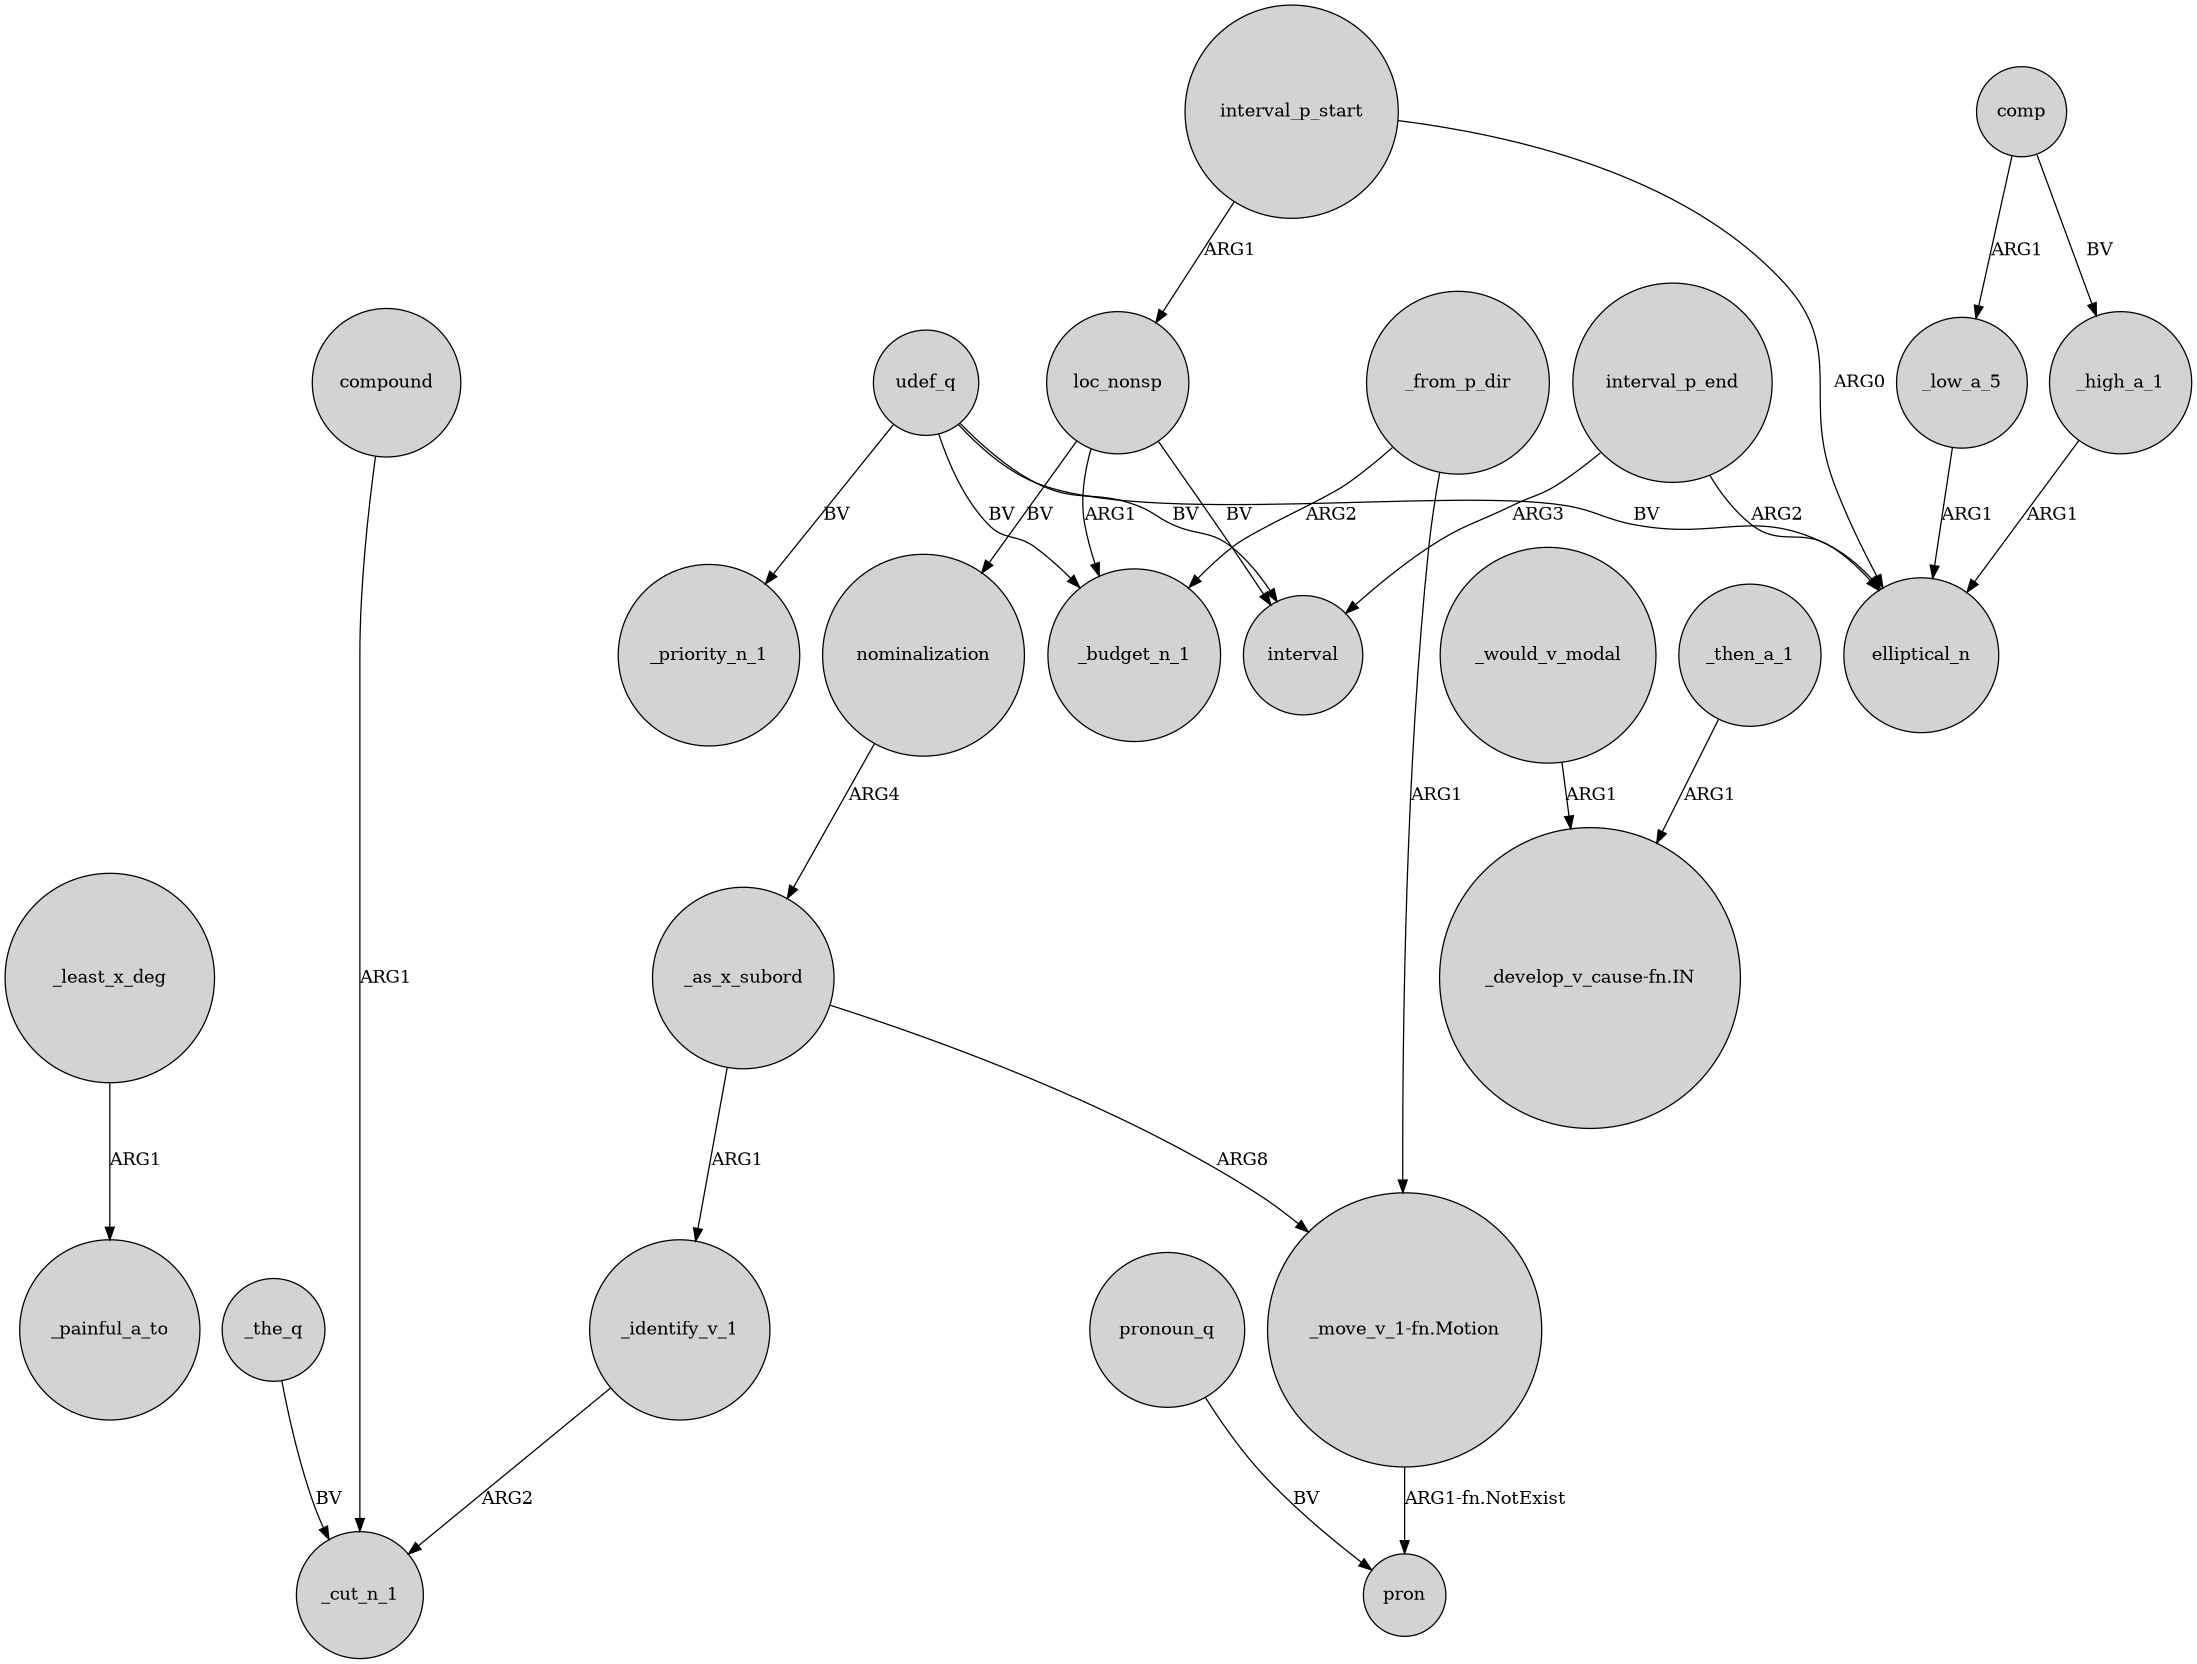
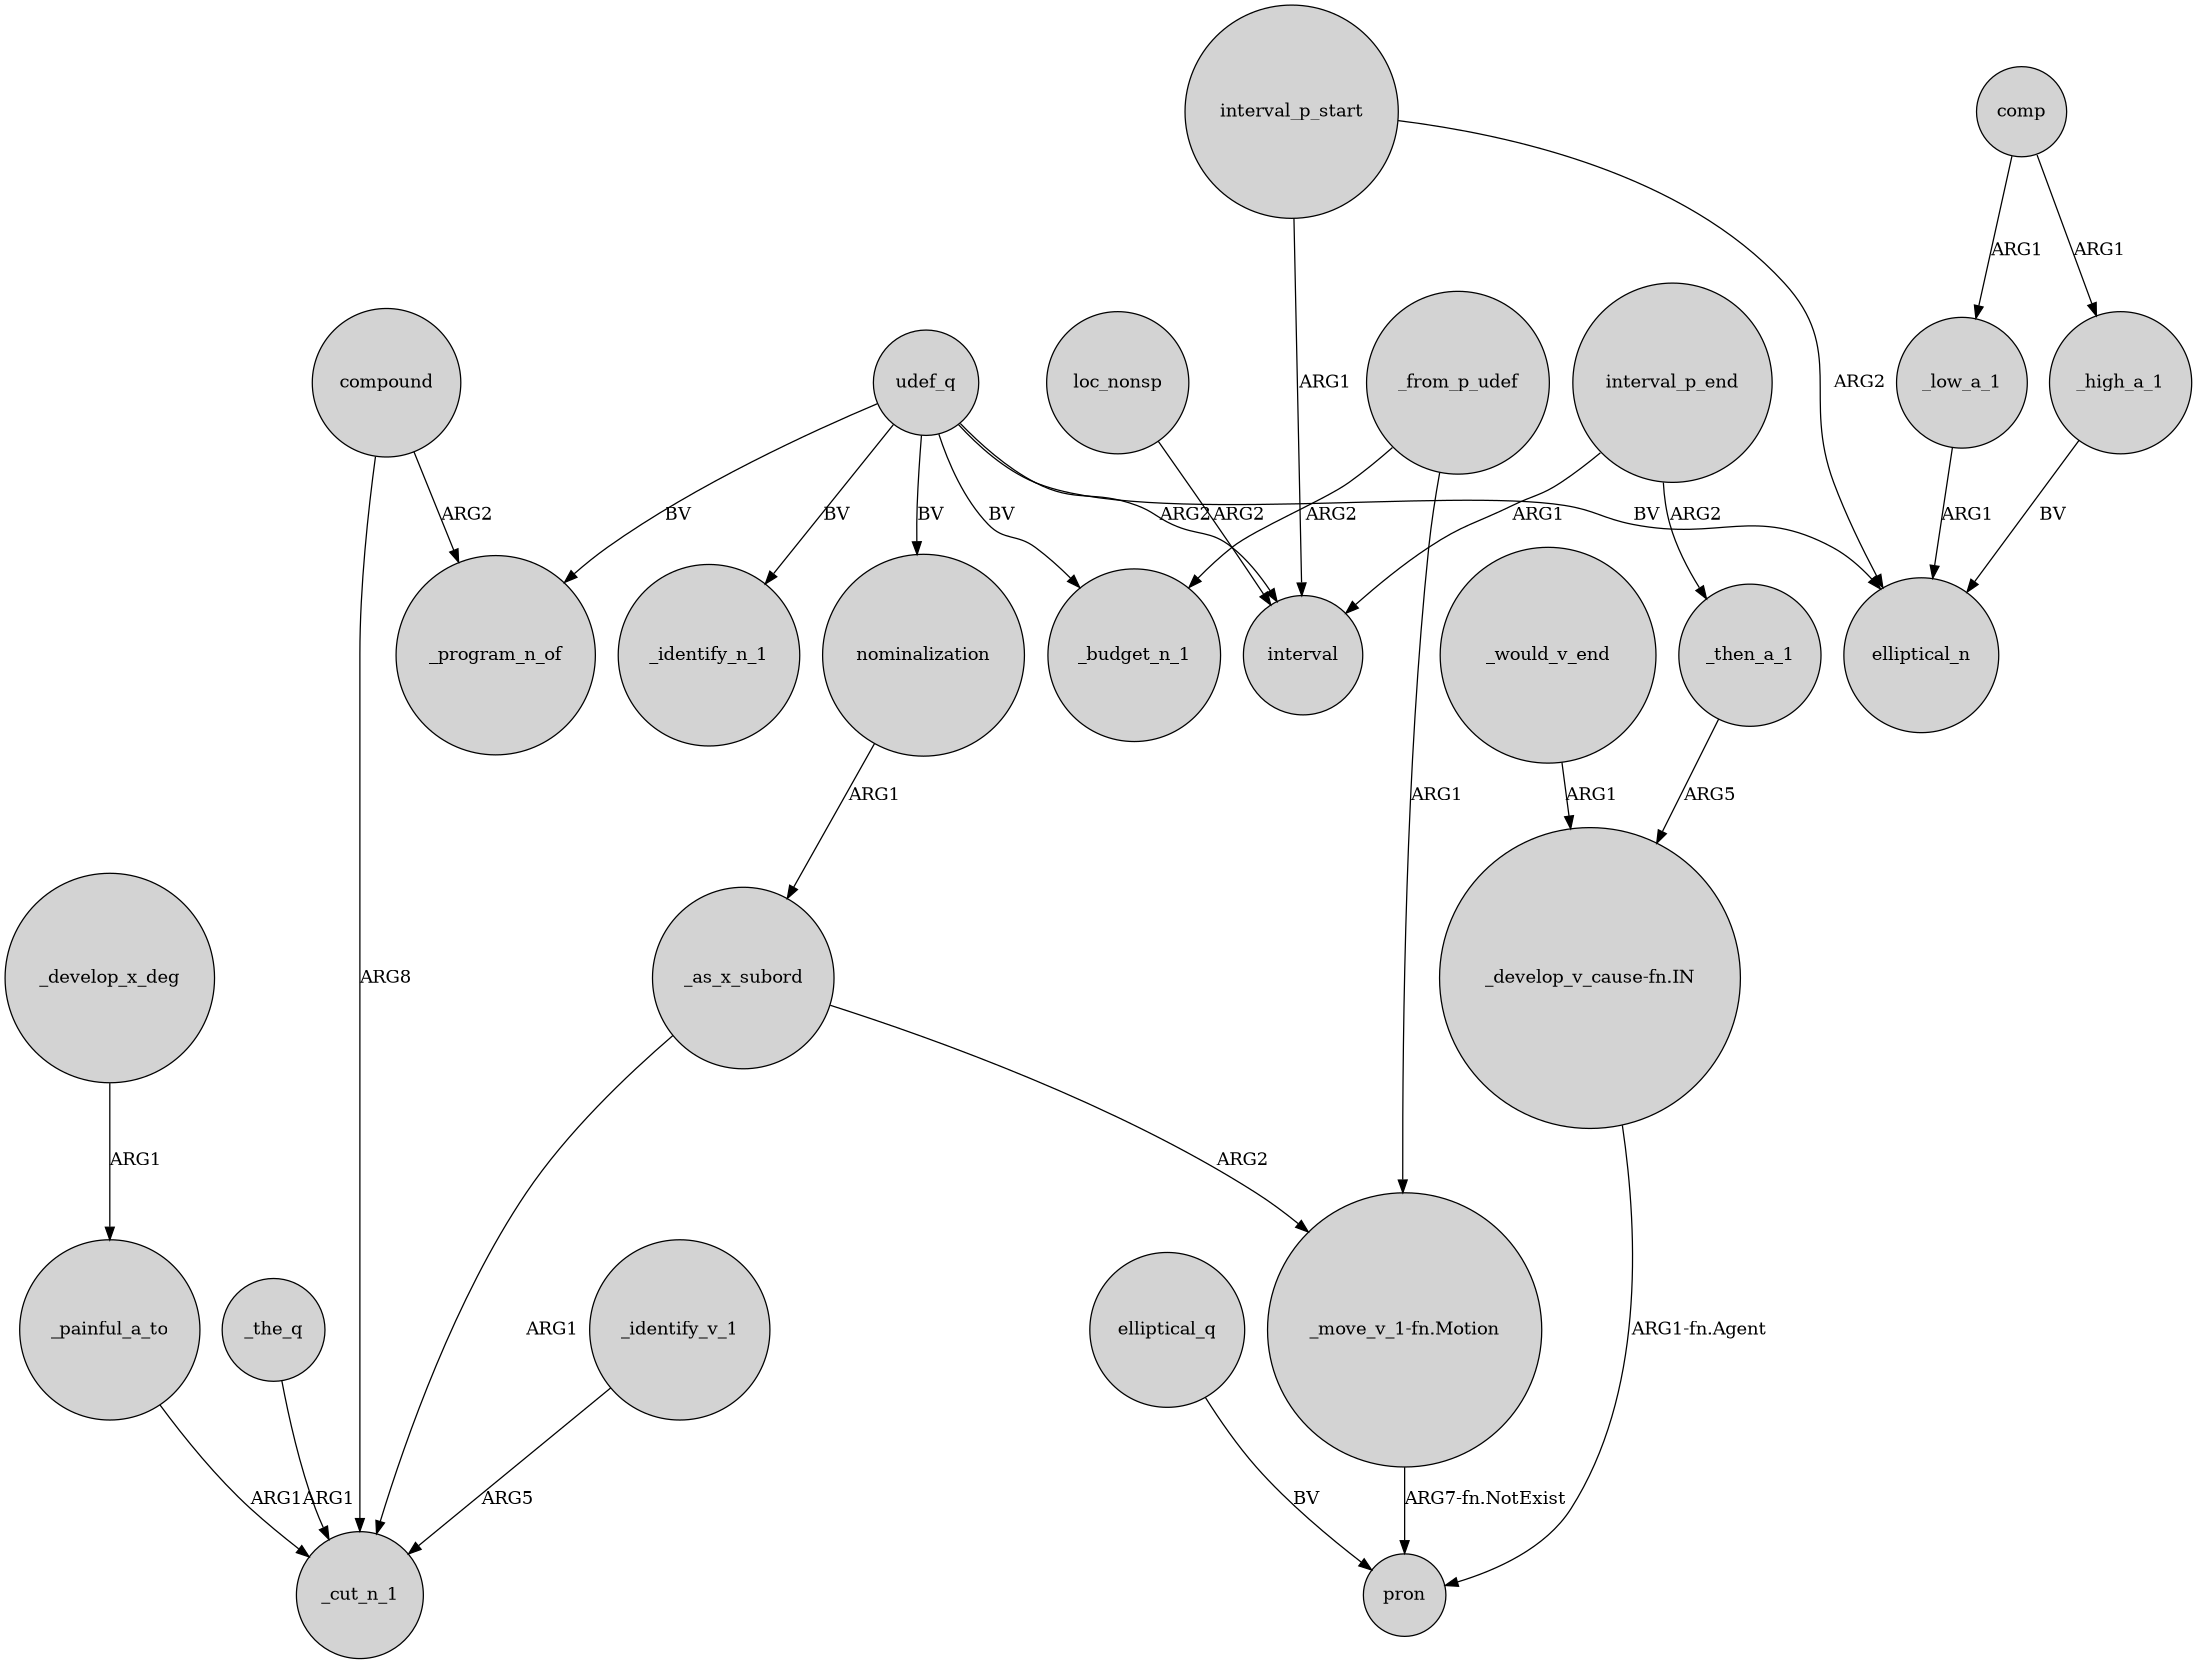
(2100, 251) -> (2100, 251)
(1199, 257) -> (1298, 400)
(1458, 383) -> (1458, 383)
(1860, 383) -> (1860, 383)
(1962, 383) -> (1962, 383)
(1033, 502) -> (918, 489)
(1083, 507) -> none
(1186, 515) -> (1186, 515)
(1239, 515) -> (1239, 515)
(1539, 515) -> (1539, 515)
(2053, 515) -> (2053, 515)
(1780, 536) -> (1674, 537)
none -> (496, 655)
(709, 655) -> (709, 655)
(1548, 655) -> (1548, 655)
(875, 795) -> (875, 795)
(1710, 795) -> (1710, 795)
(110, 978) -> (110, 978)
(386, 978) -> (386, 978)
(713, 1148) -> (489, 1255)
(1243, 1161) -> (1243, 1161)
(1167, 1330) -> (1167, 1330)
none -> (1618, 1390)
none -> (224, 1482)
(329, 1499) -> (329, 1499)
(508, 1499) -> (508, 1499)
(1485, 1499) -> (1485, 1499)
